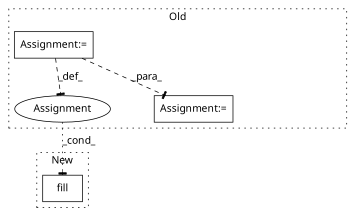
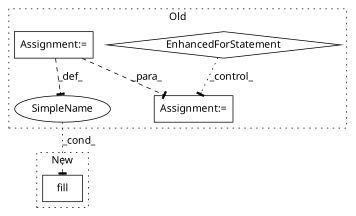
none -> (224, 45)
(63, 109) -> (63, 109)
